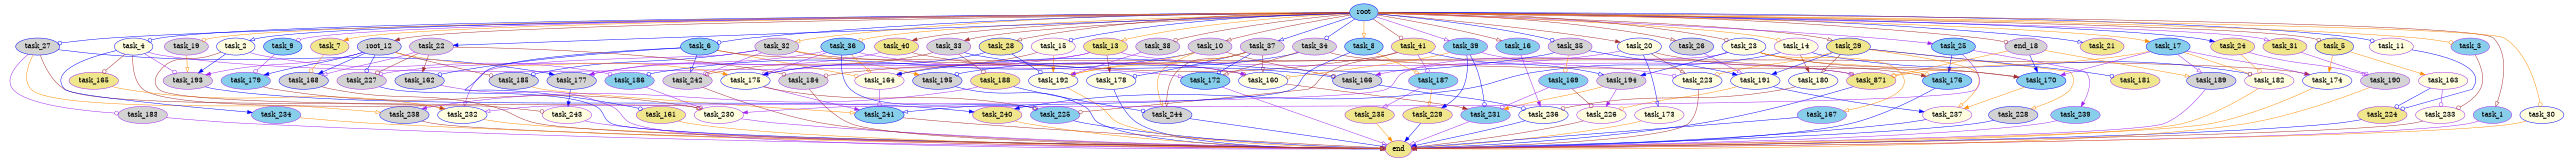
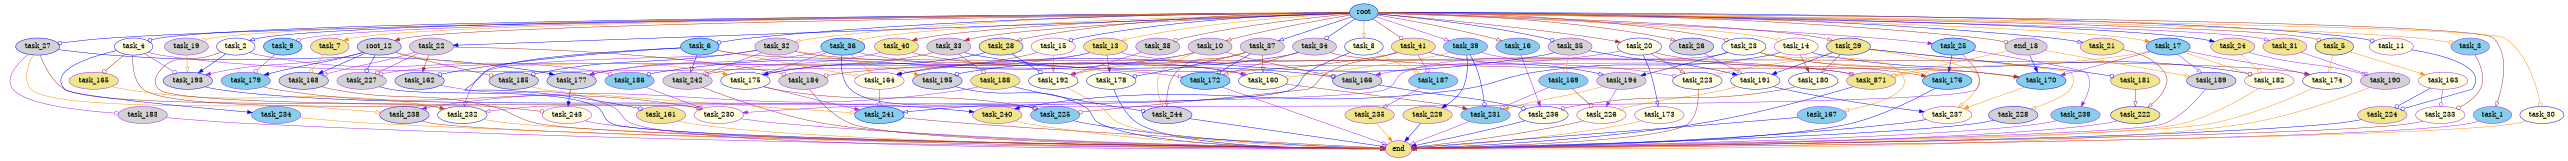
(1364, 47) -> (1364, 47)
(2332, 59) -> (2332, 59)
(188, 81) -> (188, 81)
(1431, 96) -> none
none -> (2135, 115)
